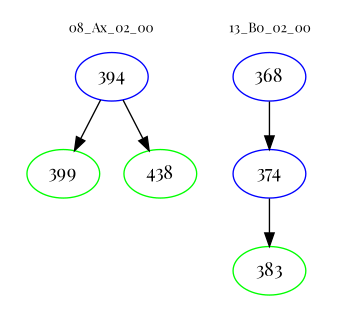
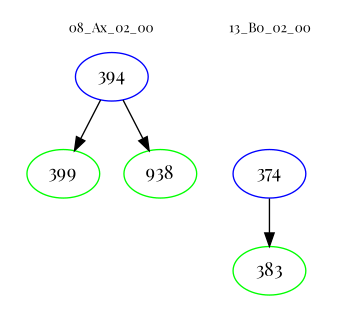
(269, 77) -> none
(160, 174) -> (160, 174)
